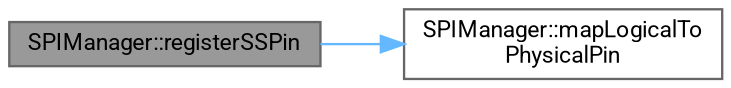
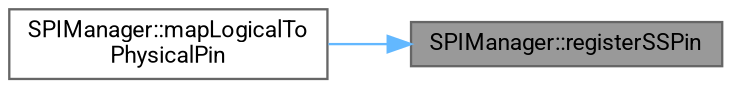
(351, 44) -> (358, 44)
